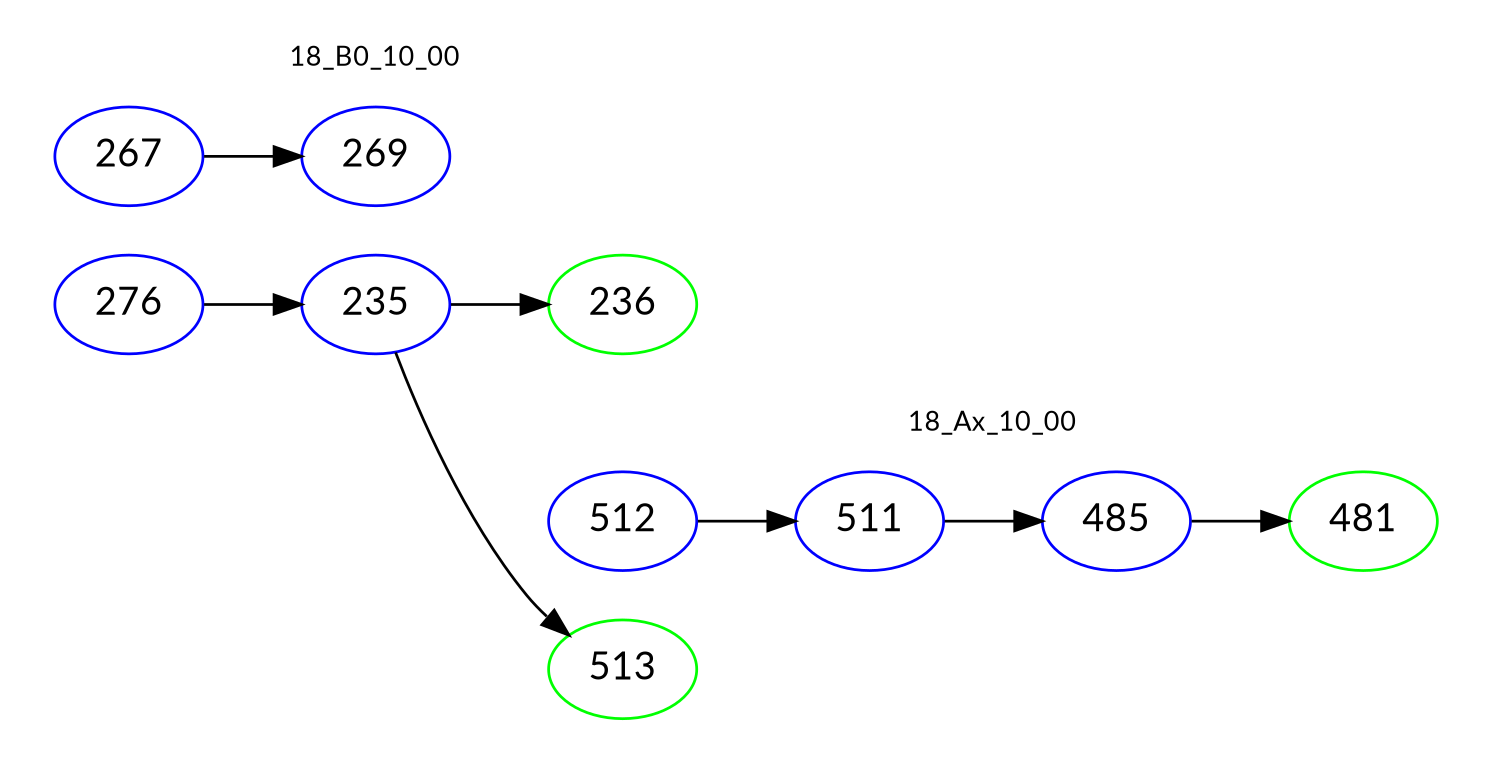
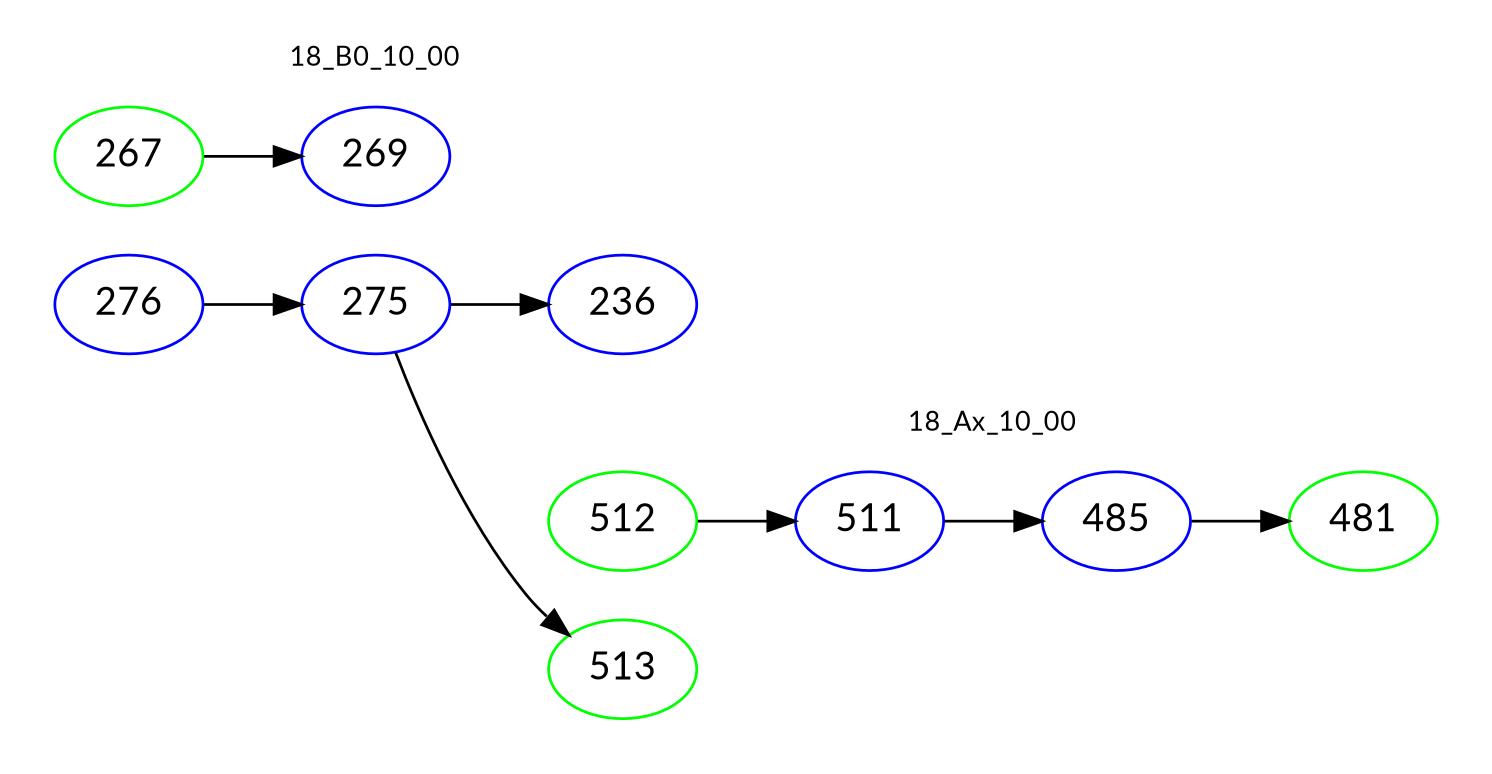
(129, 156) -> (129, 156)
(376, 304) -> (376, 304)
(623, 304) -> (623, 304)
(623, 521) -> (623, 521)
